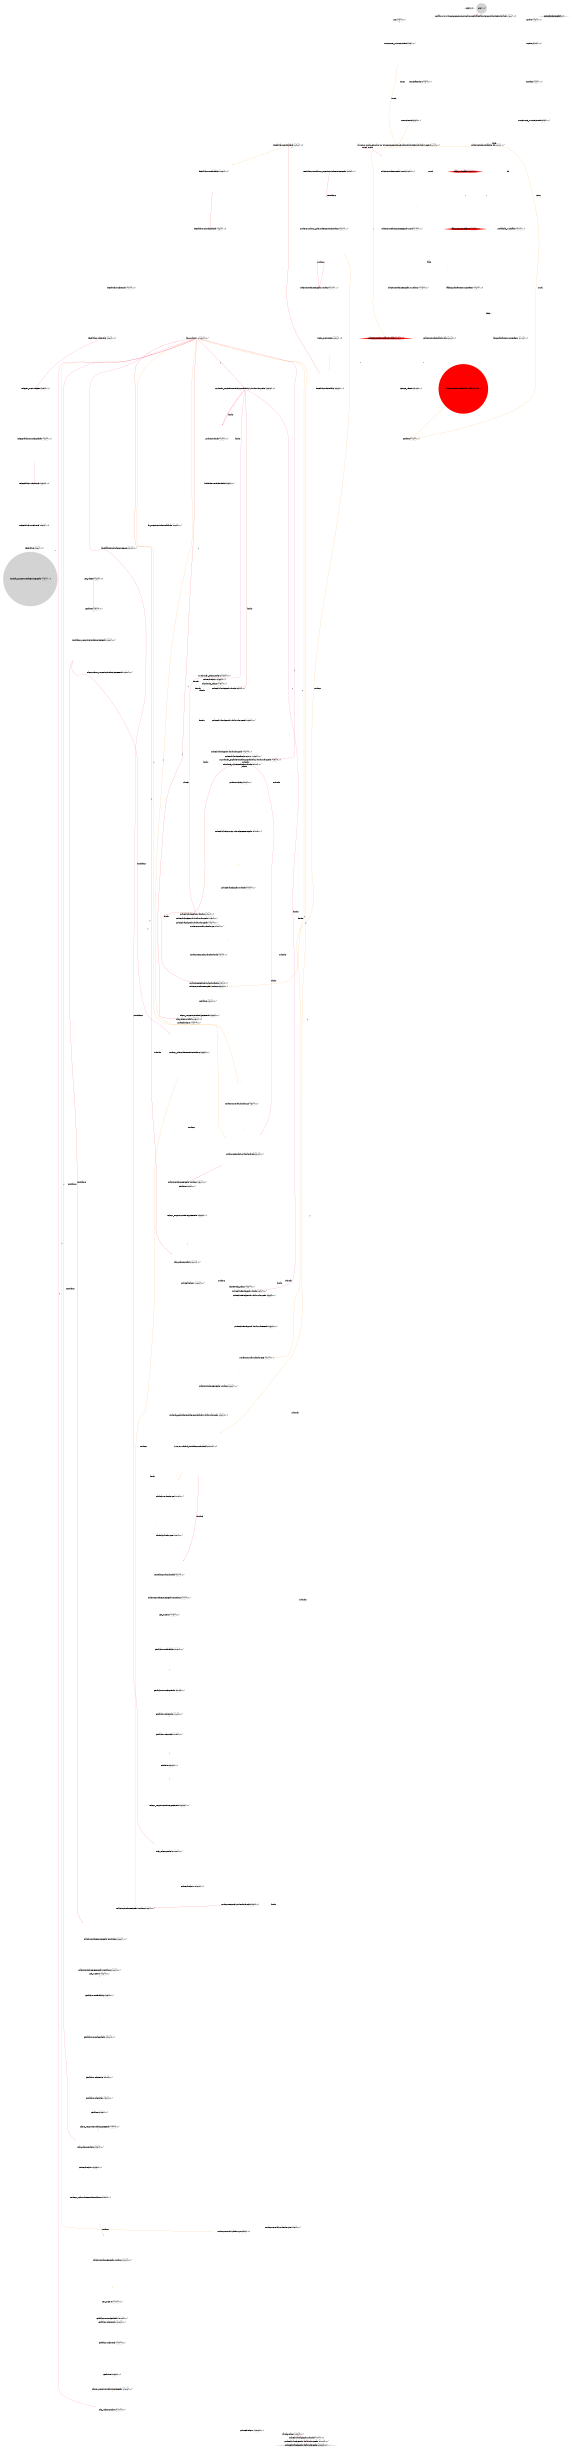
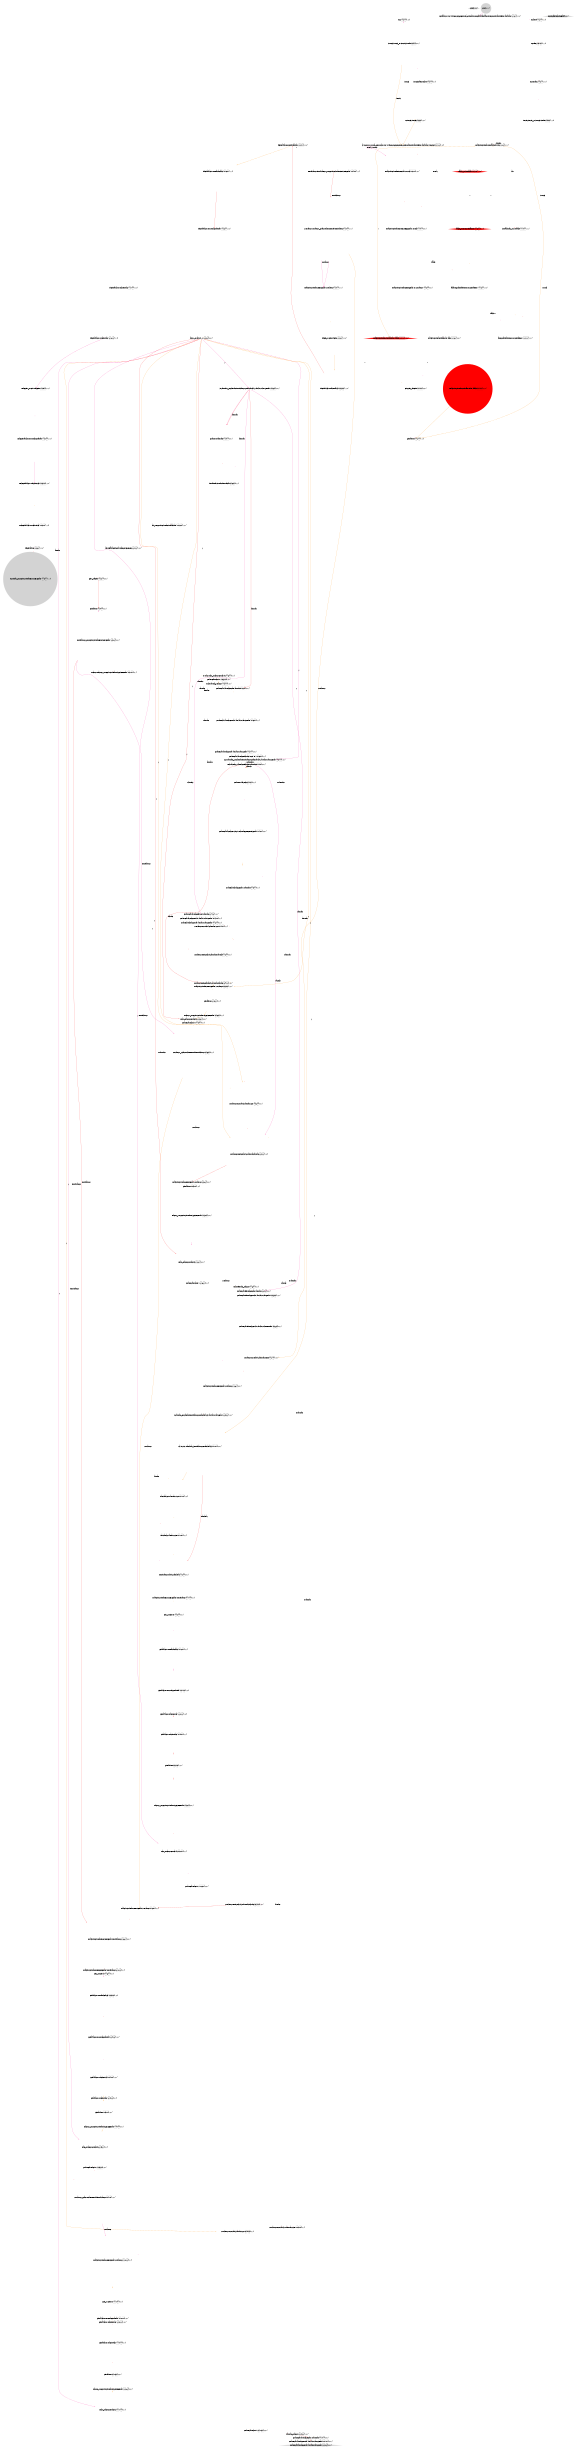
(55, 551) -> (57, 551)
